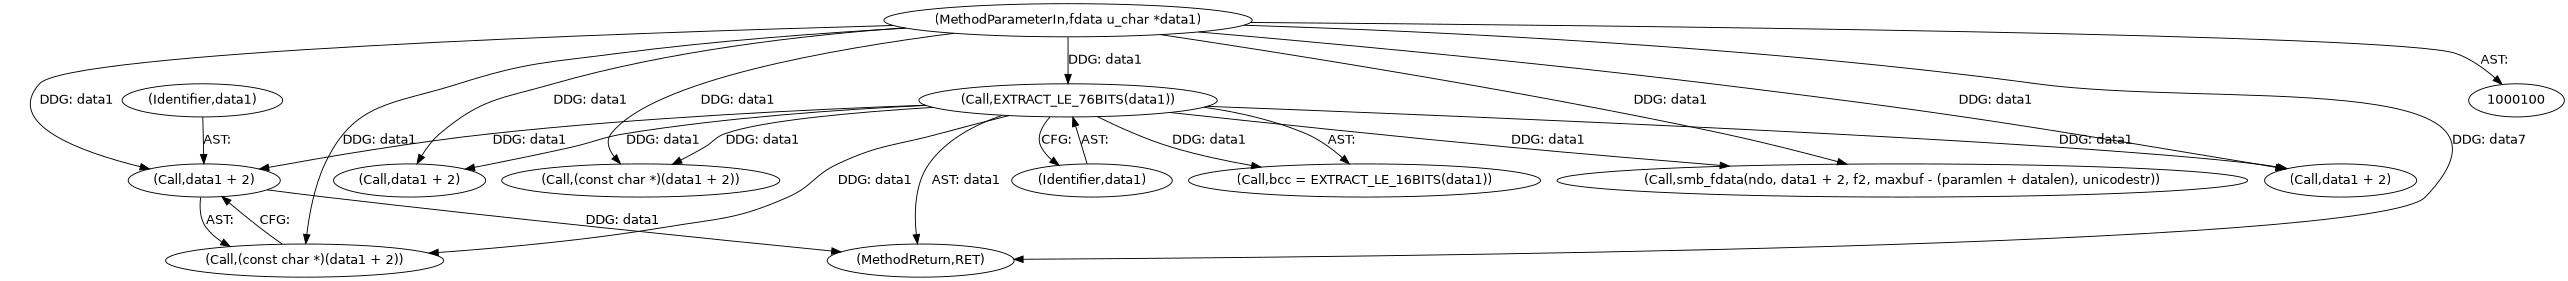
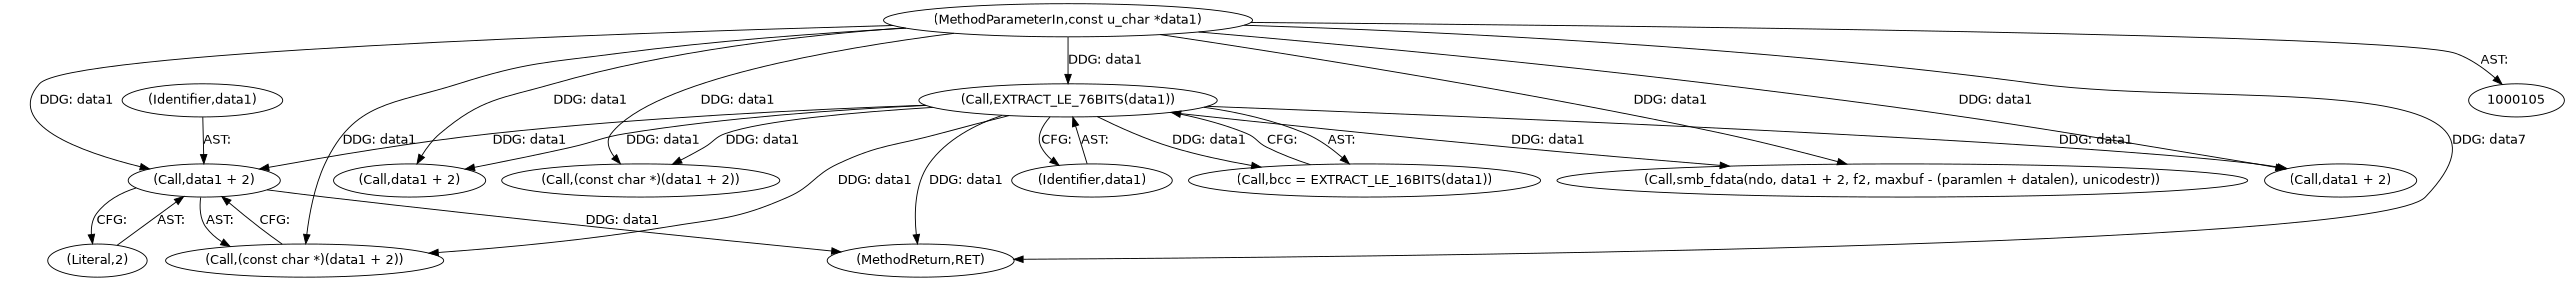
(1068, 20) -> (1068, 20)
(2517, 100) -> (2517, 100)
none -> (1248, 134)
(966, 180) -> (966, 180)
none -> (97, 261)
